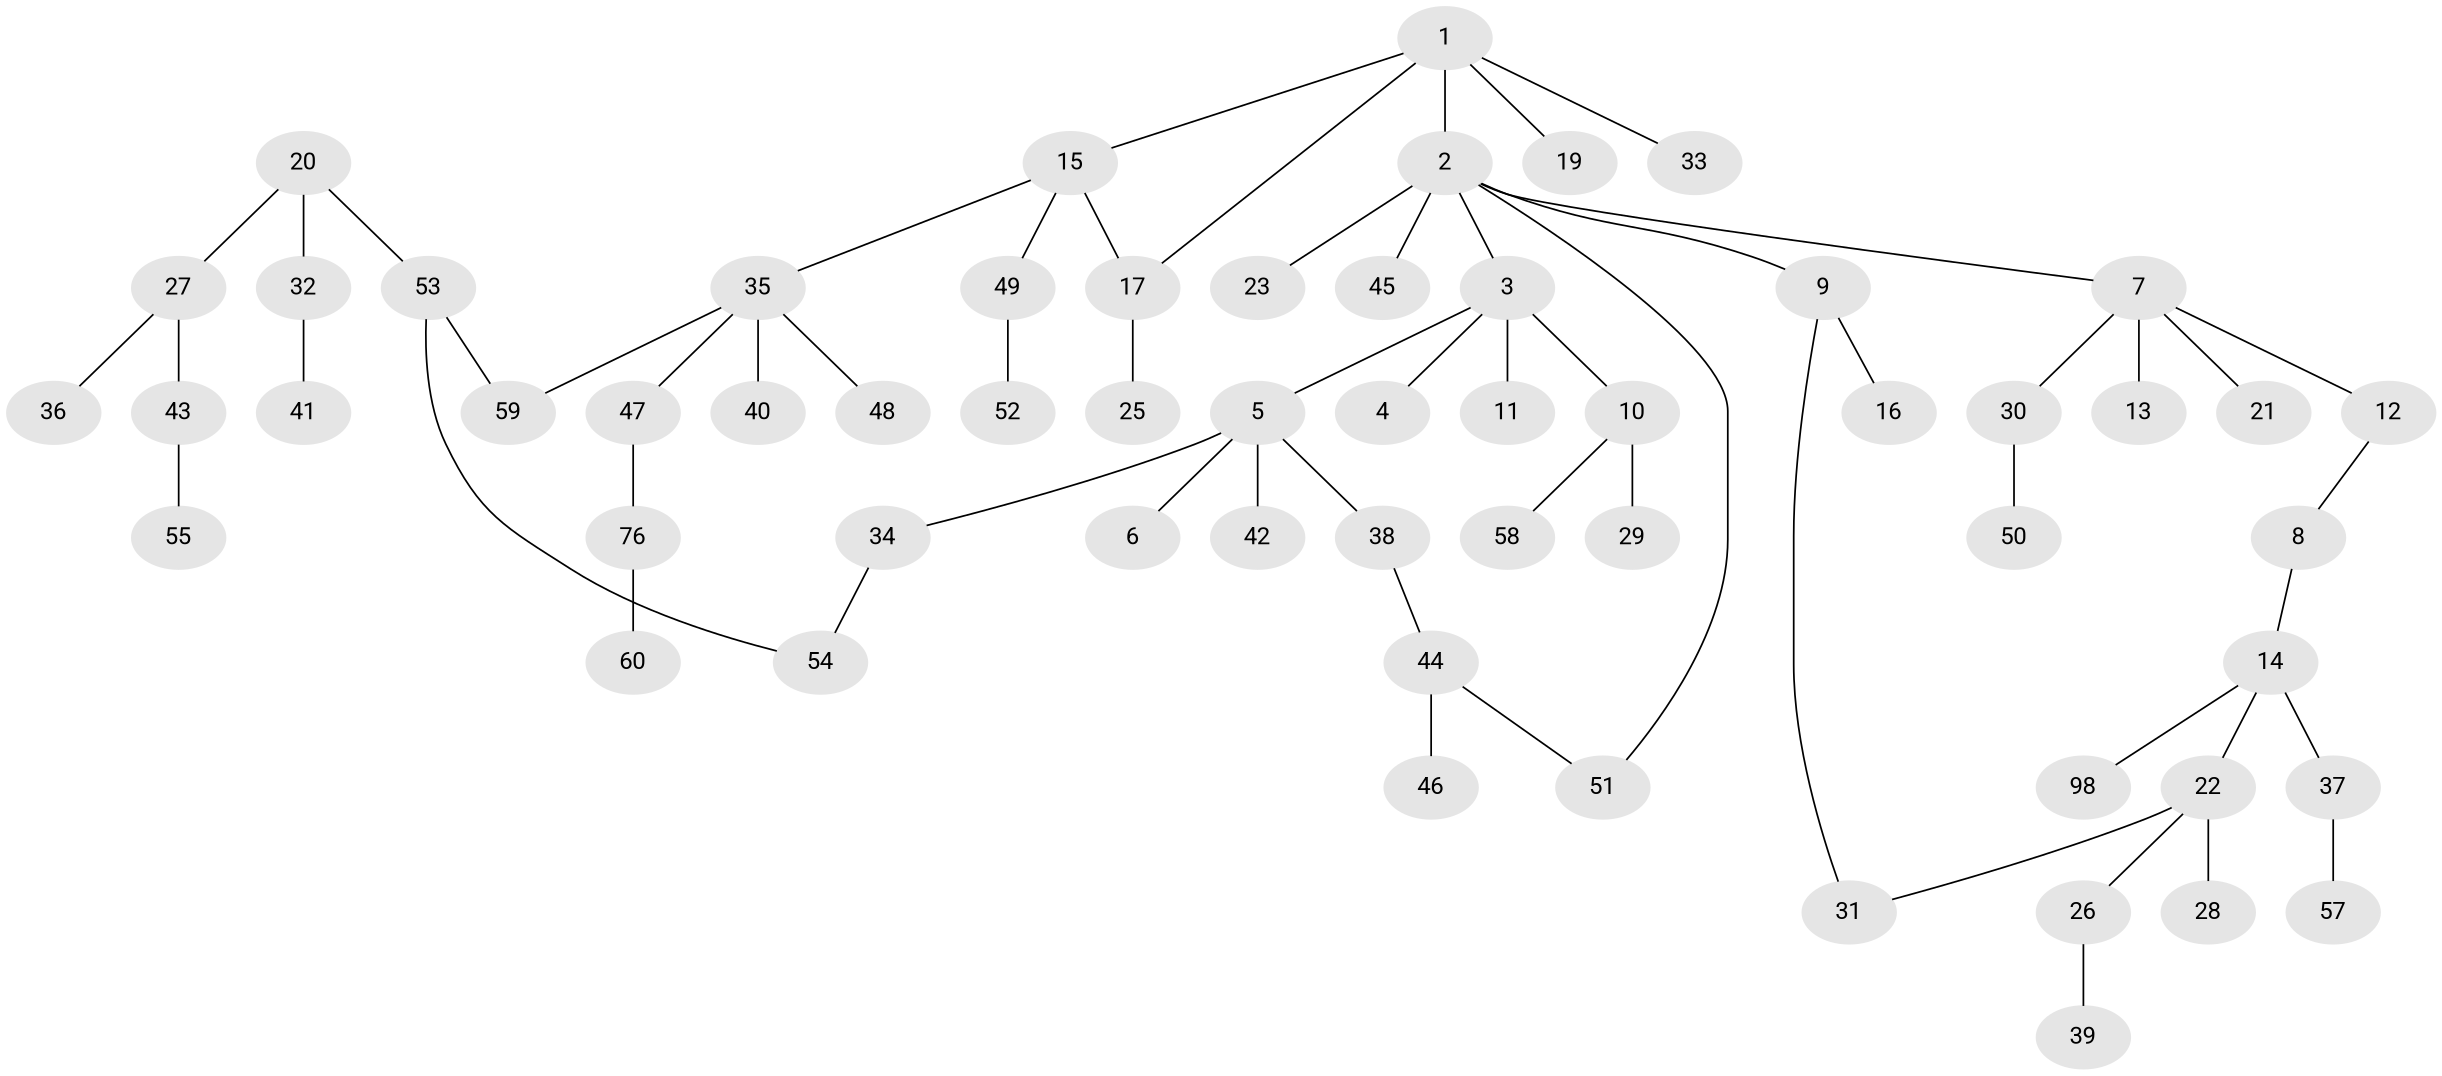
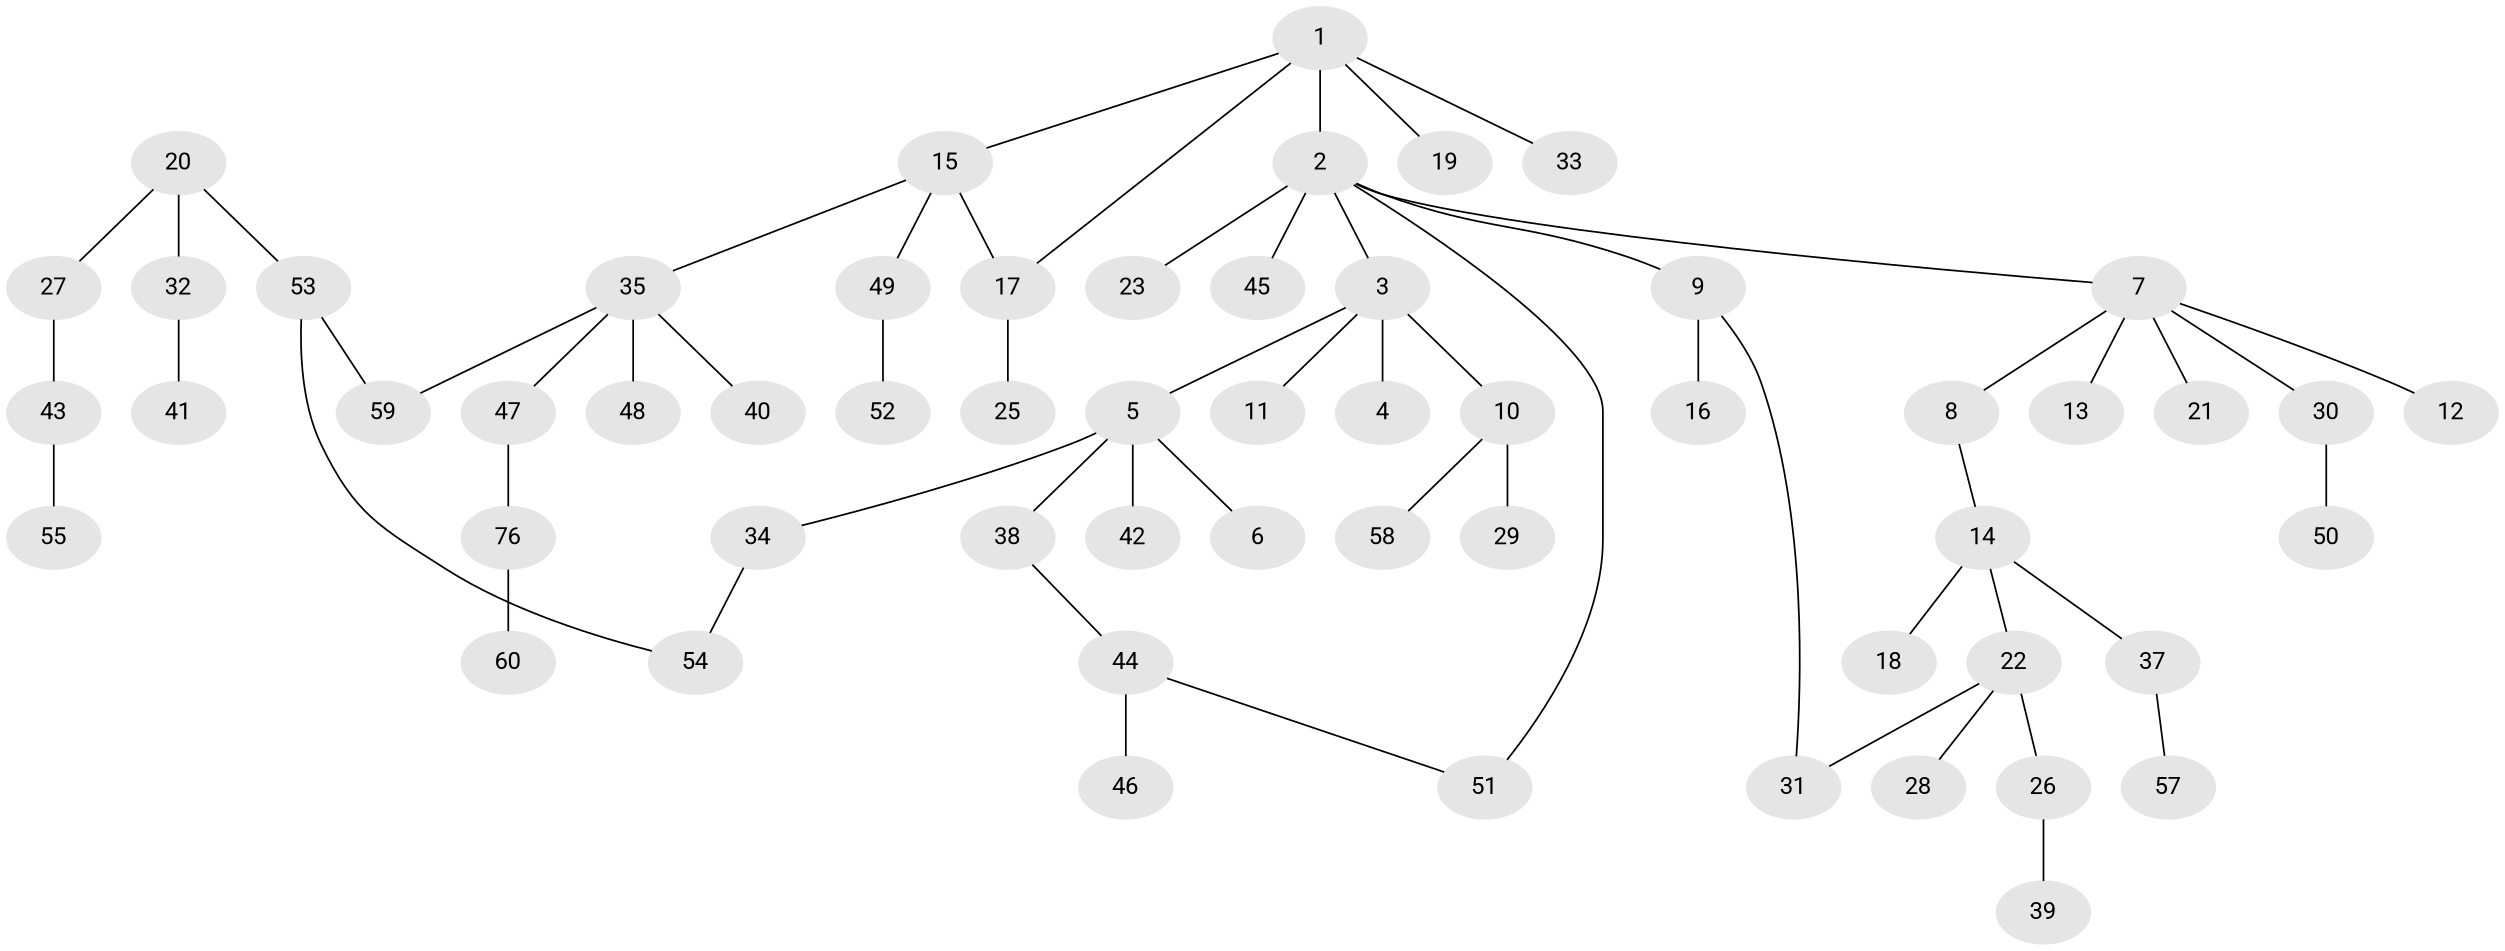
(54, 413) -> none
(2344, 475) -> (2045, 351)
(2083, 788) -> (1889, 663)
